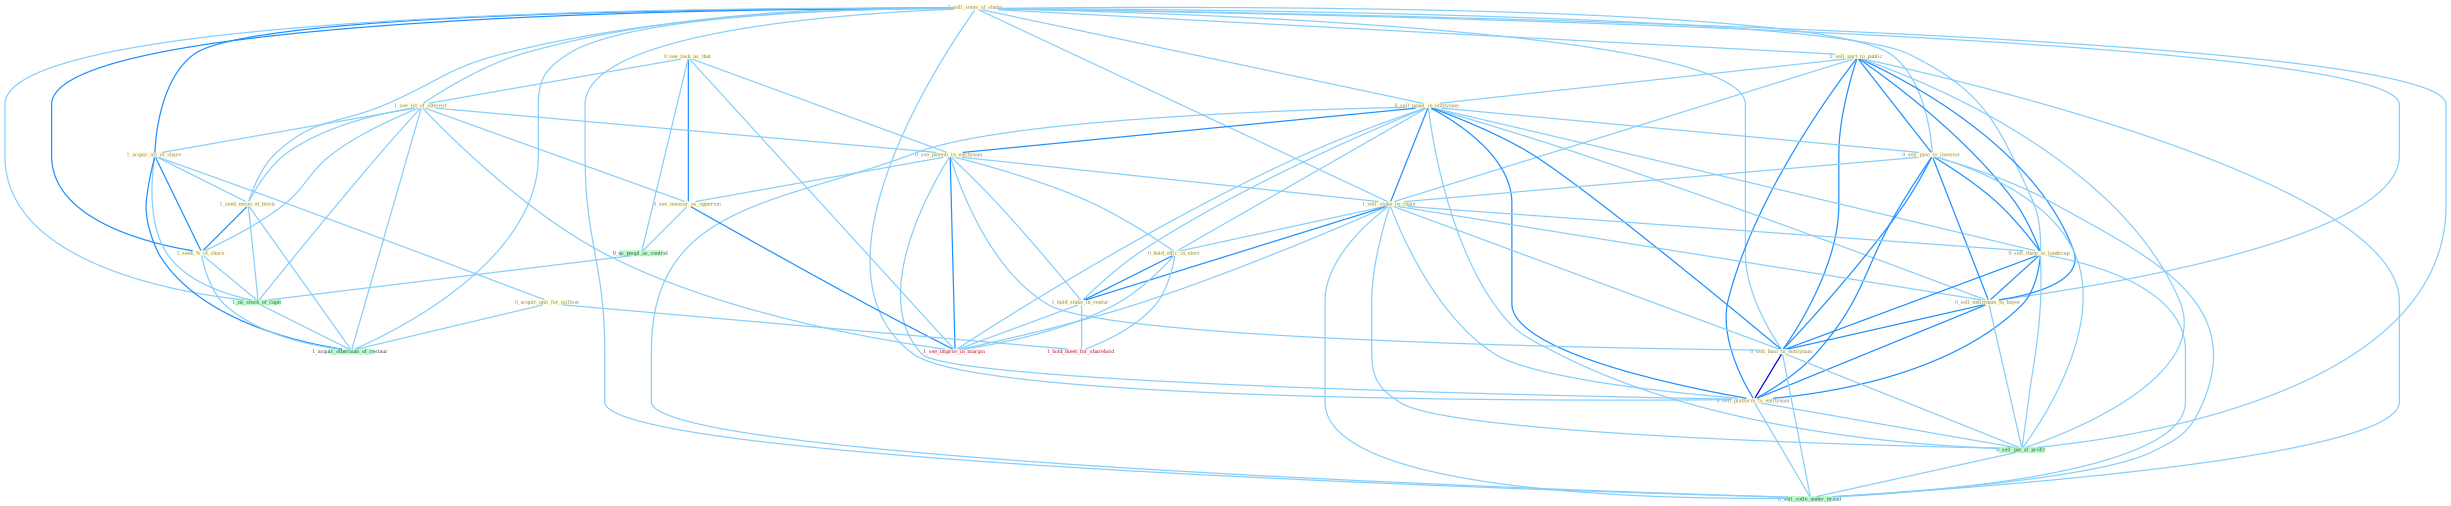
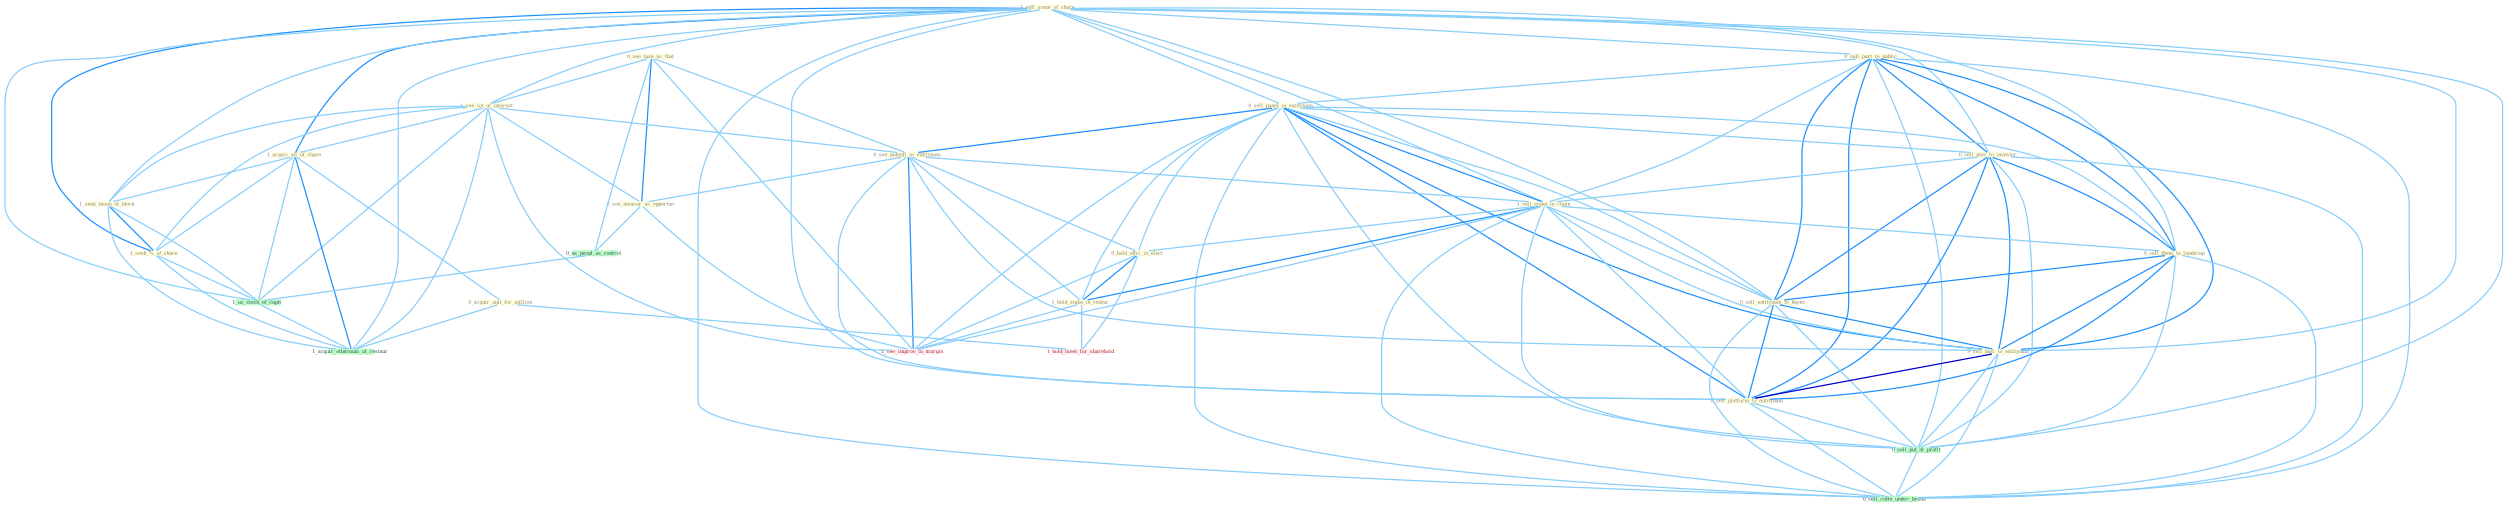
(178, 204) -> (225, 204)
(821, 279) -> (764, 299)
(1782, 352) -> (1999, 352)
none -> (1729, 421)
